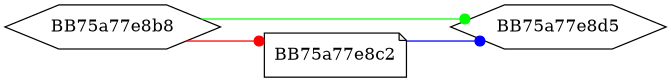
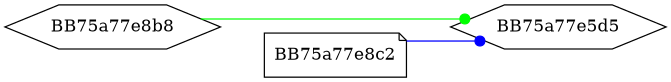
(558, 27) -> (558, 27)
(220, 41) -> none
